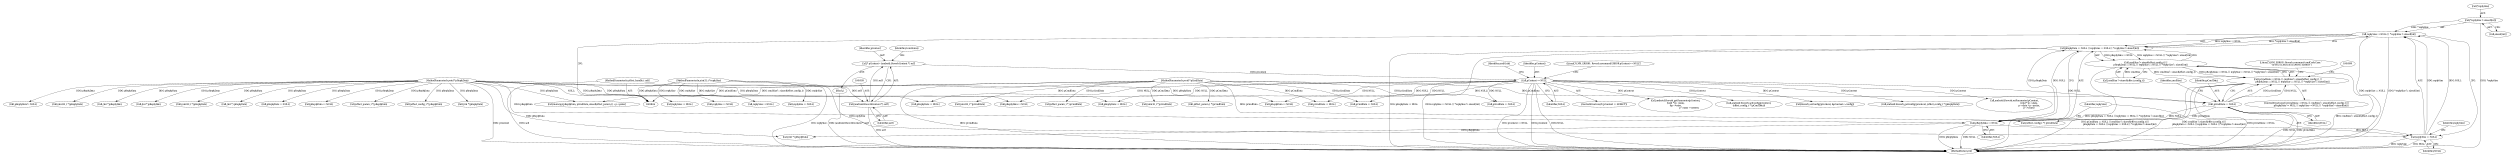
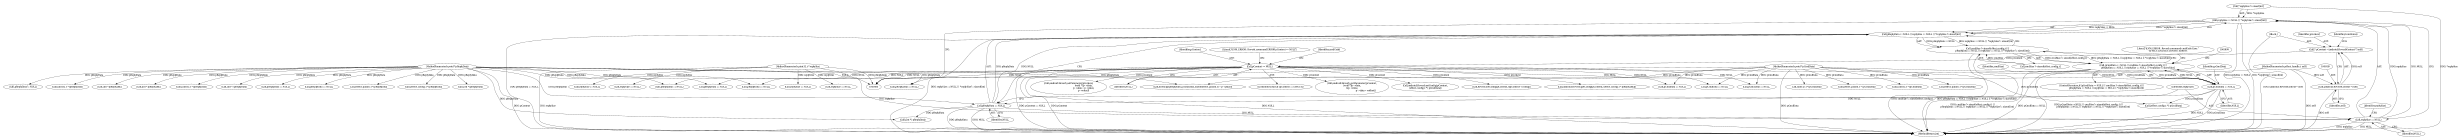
(2480, 6) -> none
(2498, 34) -> none
(856, 73) -> (2301, 41)
(783, 91) -> (1216, 75)
